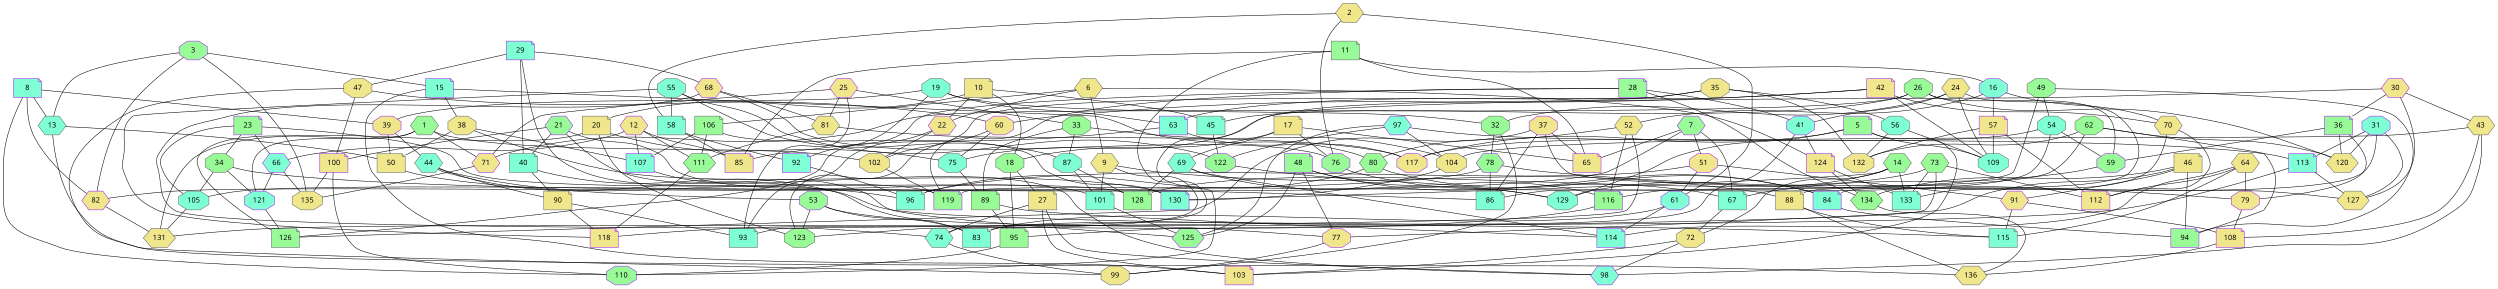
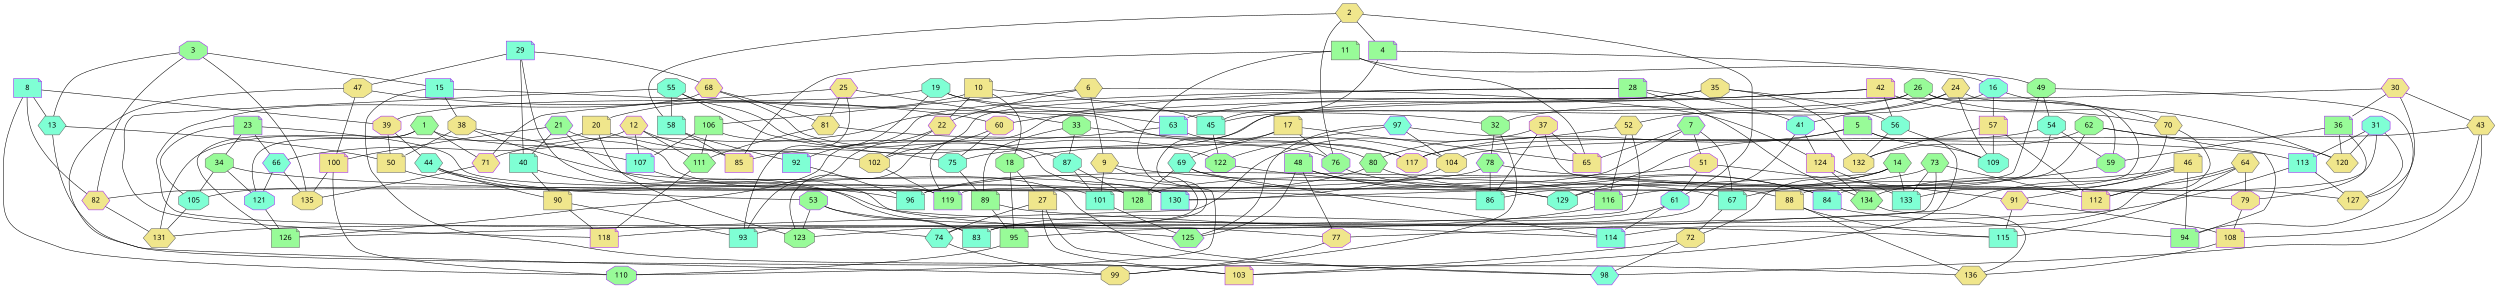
none -> (1383, 51)
(1939, 127) -> (1887, 104)
